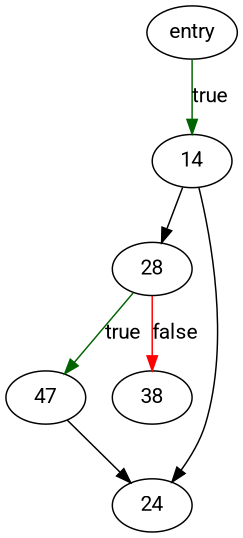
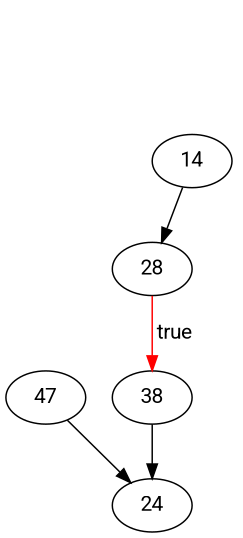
(192, 33) -> none
(104, 328) -> none
(217, 332) -> (152, 444)
(175, 333) -> (175, 333)
